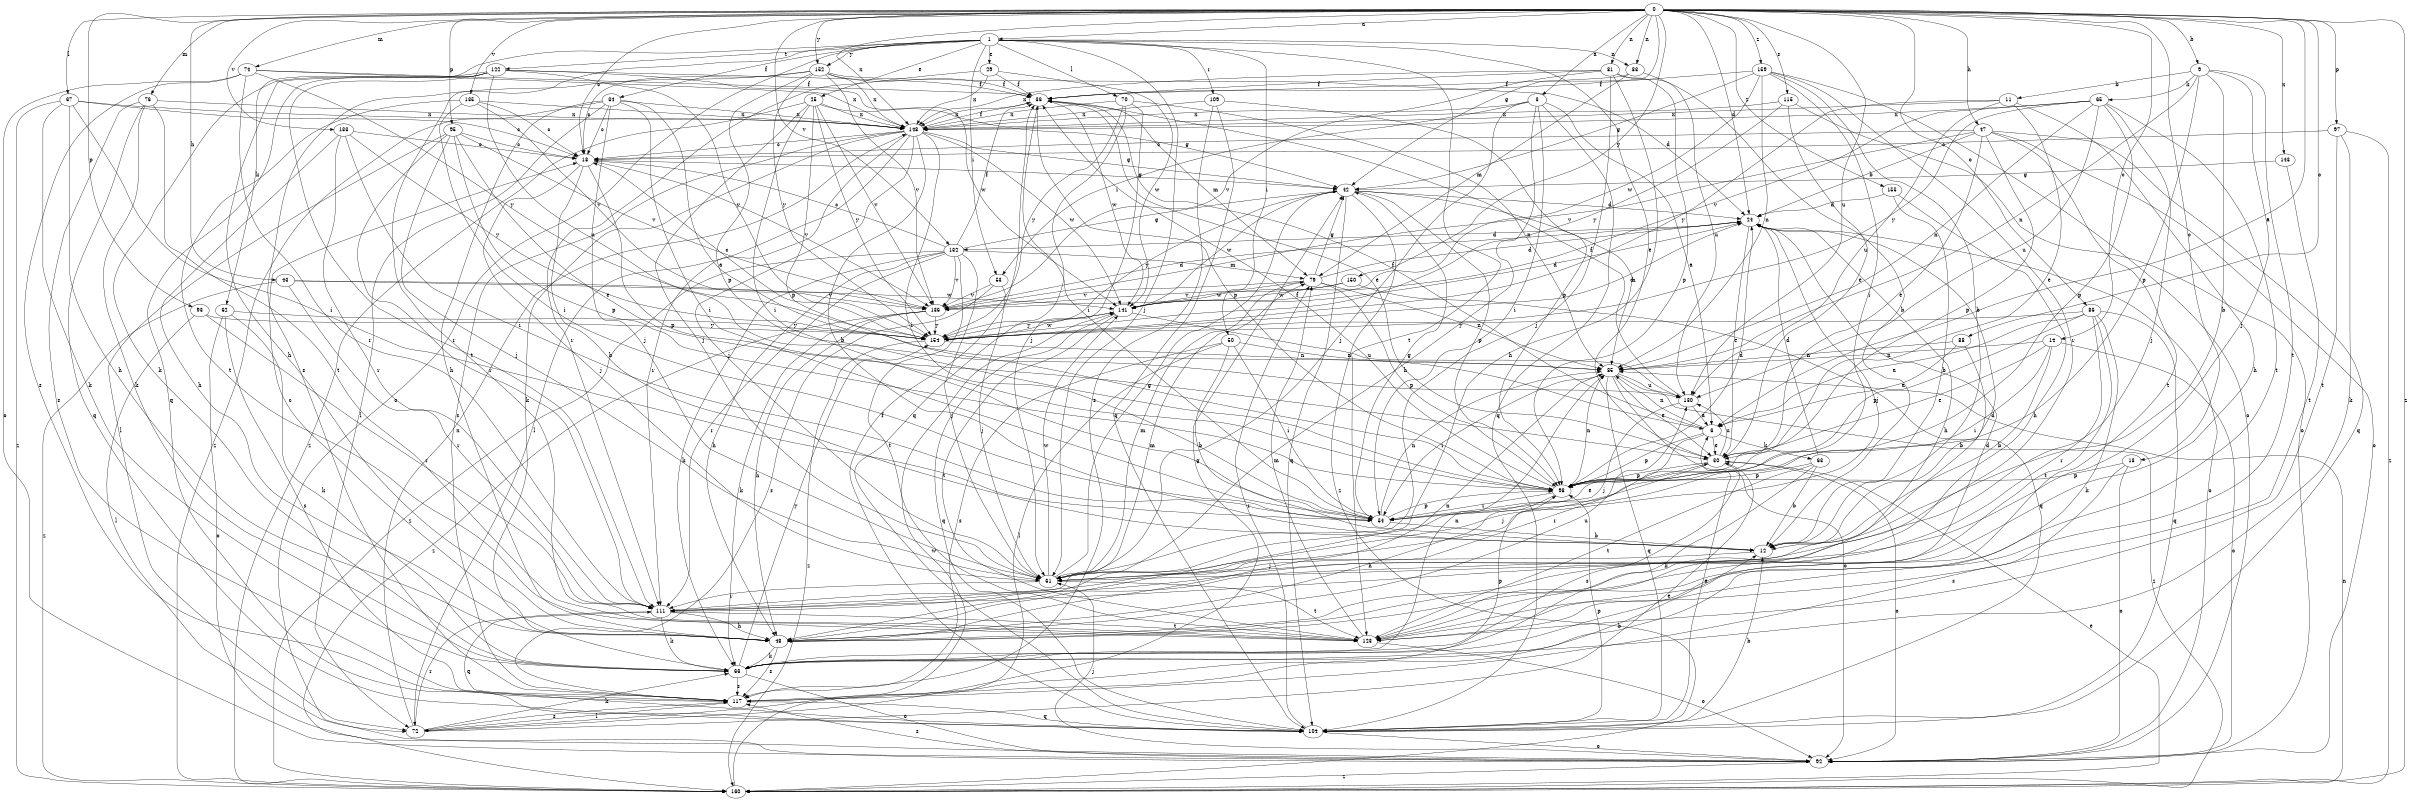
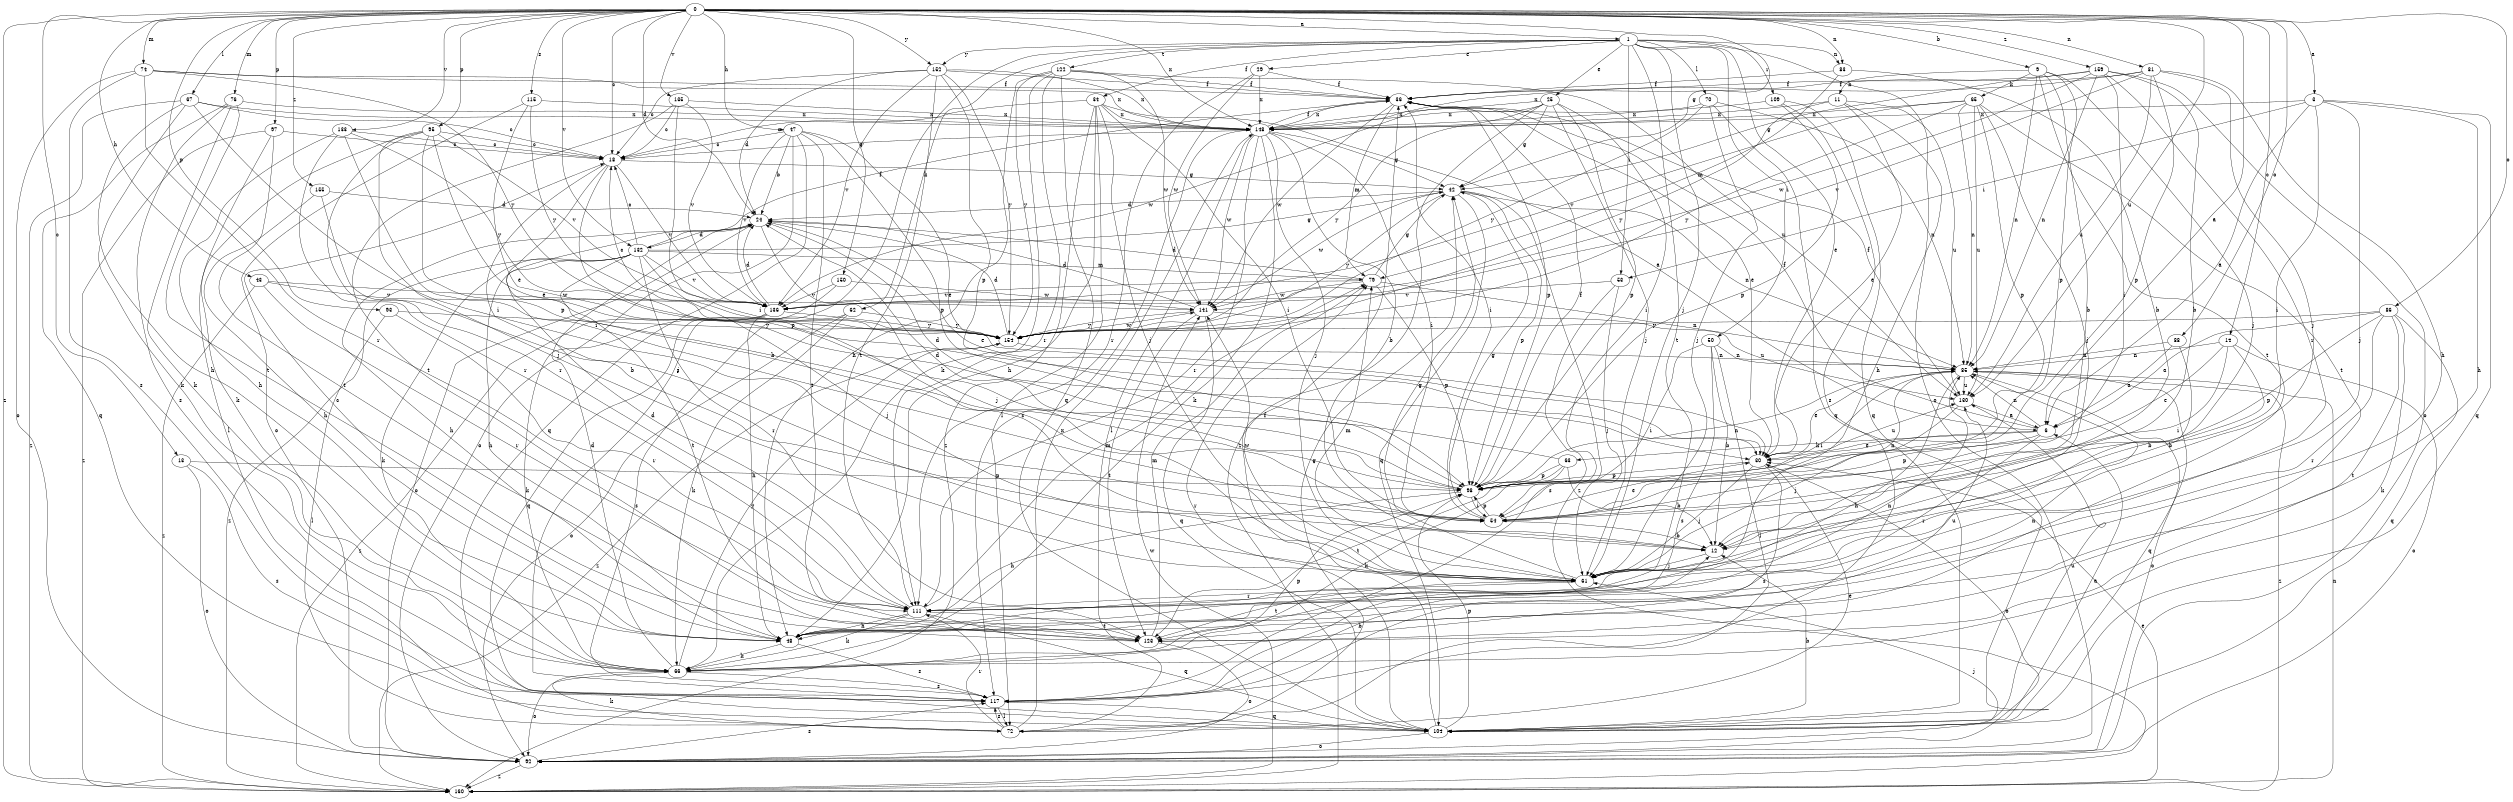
(2285, 160) -> none
(876, 205) -> (1151, 205)
none -> (1357, 597)
none -> (1998, 714)
